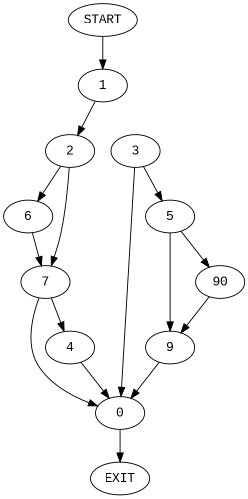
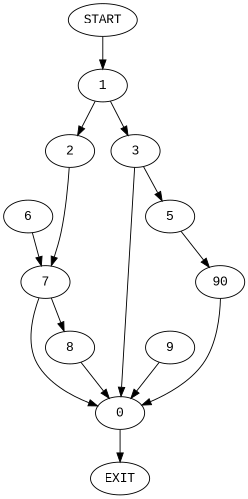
none -> (117, 114)
(52, 180) -> none
(170, 277) -> none
(198, 311) -> (204, 363)
(70, 348) -> (70, 348)
